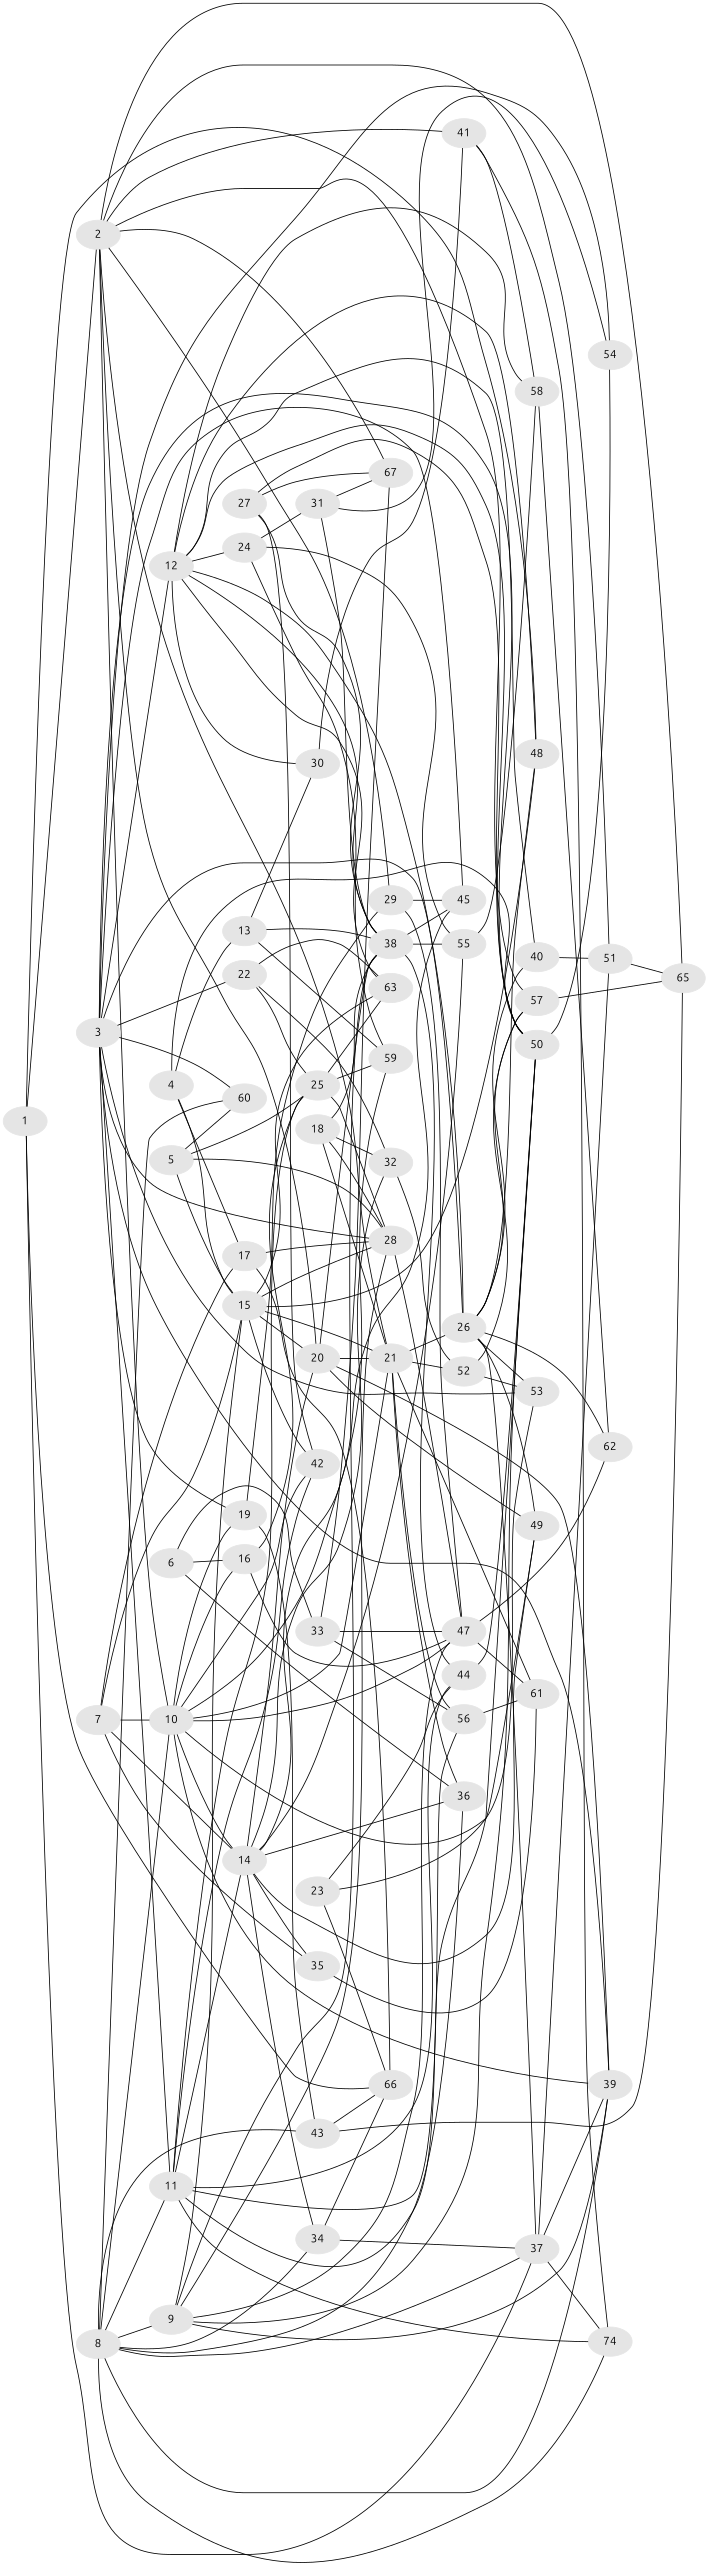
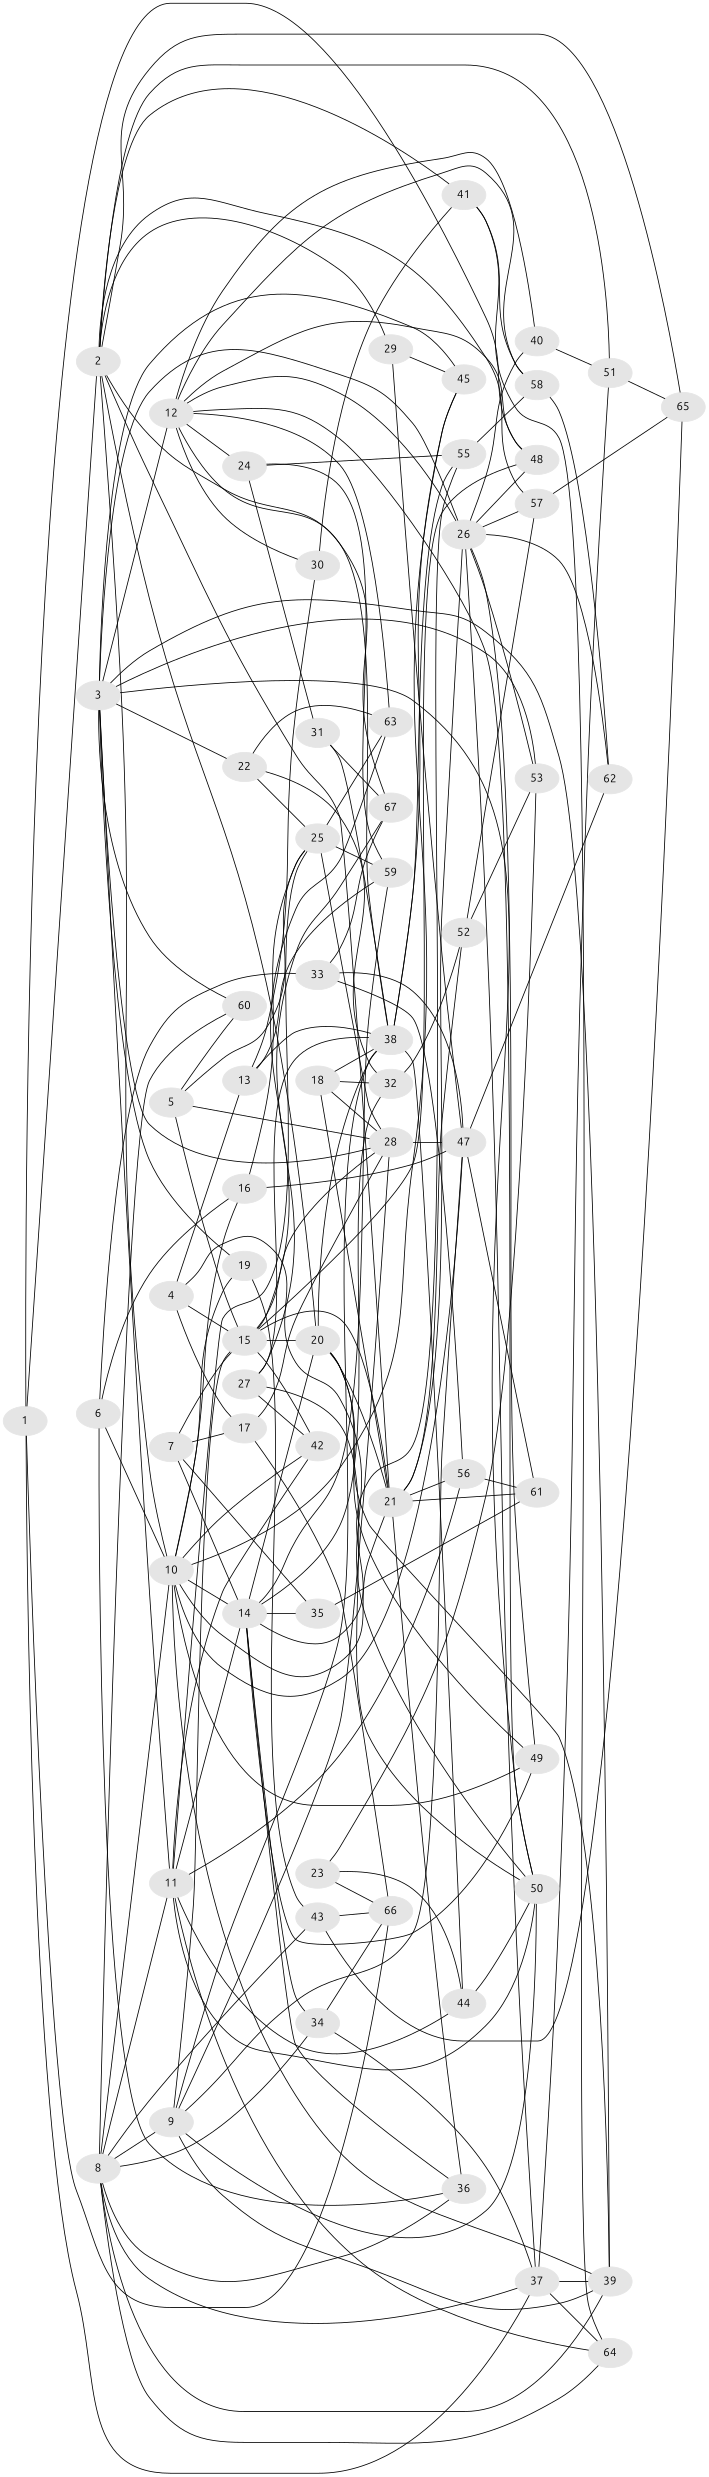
(610, 355) -> none
(266, 1333) -> none
(135, 1720) -> (135, 1492)
(610, 2342) -> (610, 2353)
